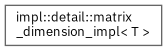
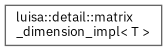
(84, 25) -> (84, 25)
